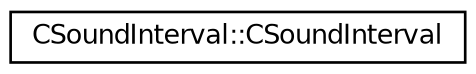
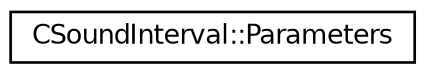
(238, 37) -> (213, 37)
